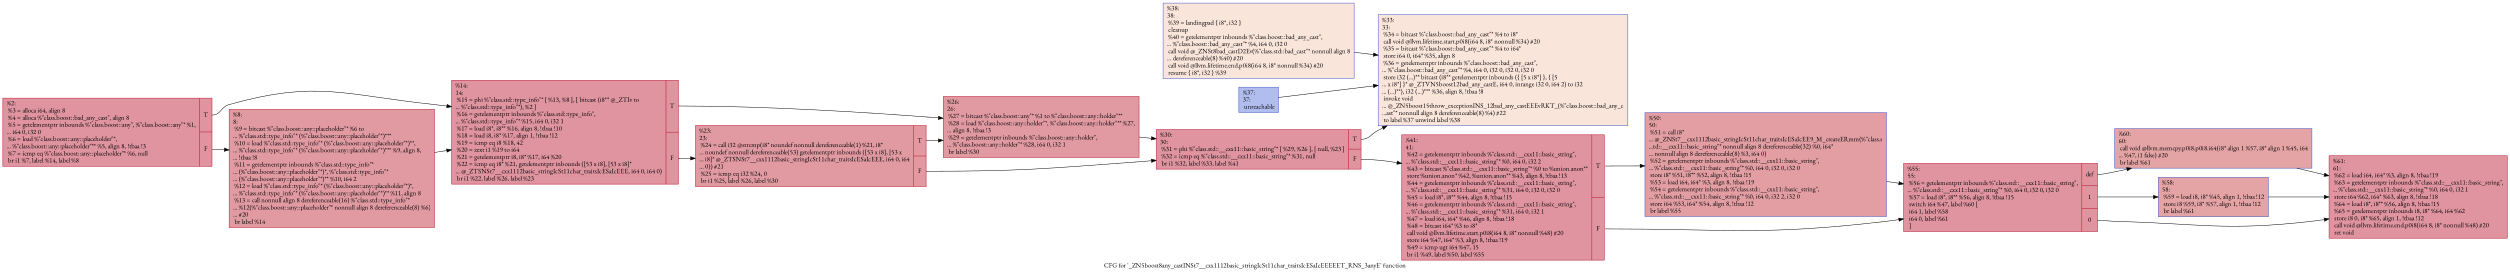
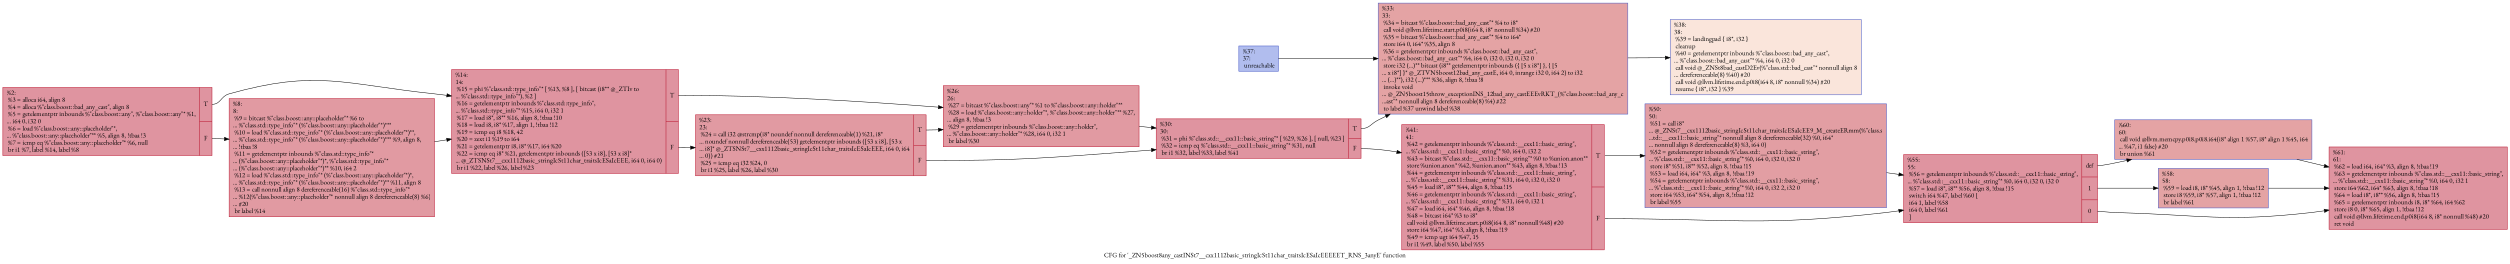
(1364, 53) -> (1647, 58)
(1503, 70) -> (1503, 59)
(2135, 162) -> (2137, 154)
